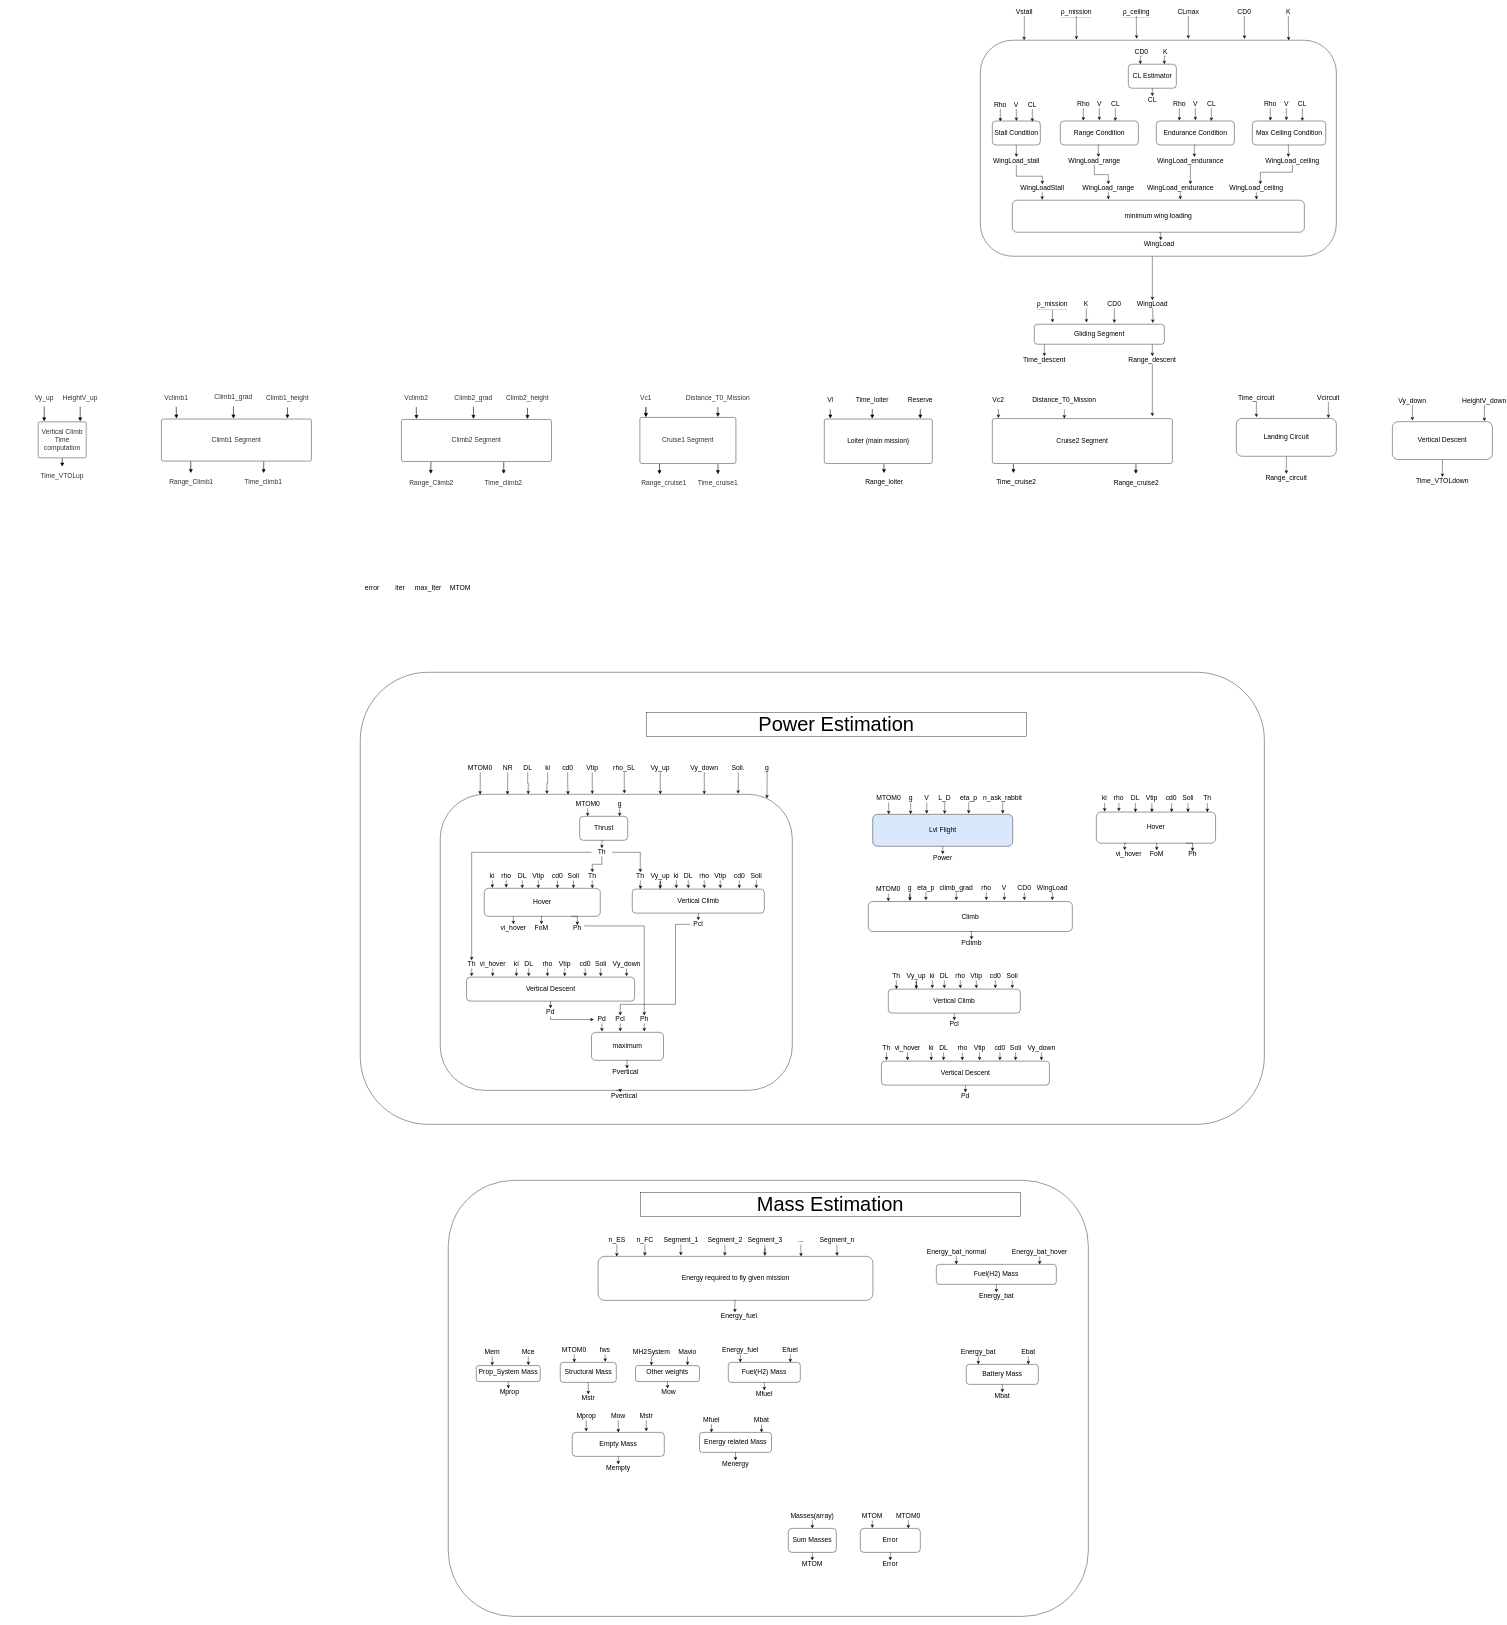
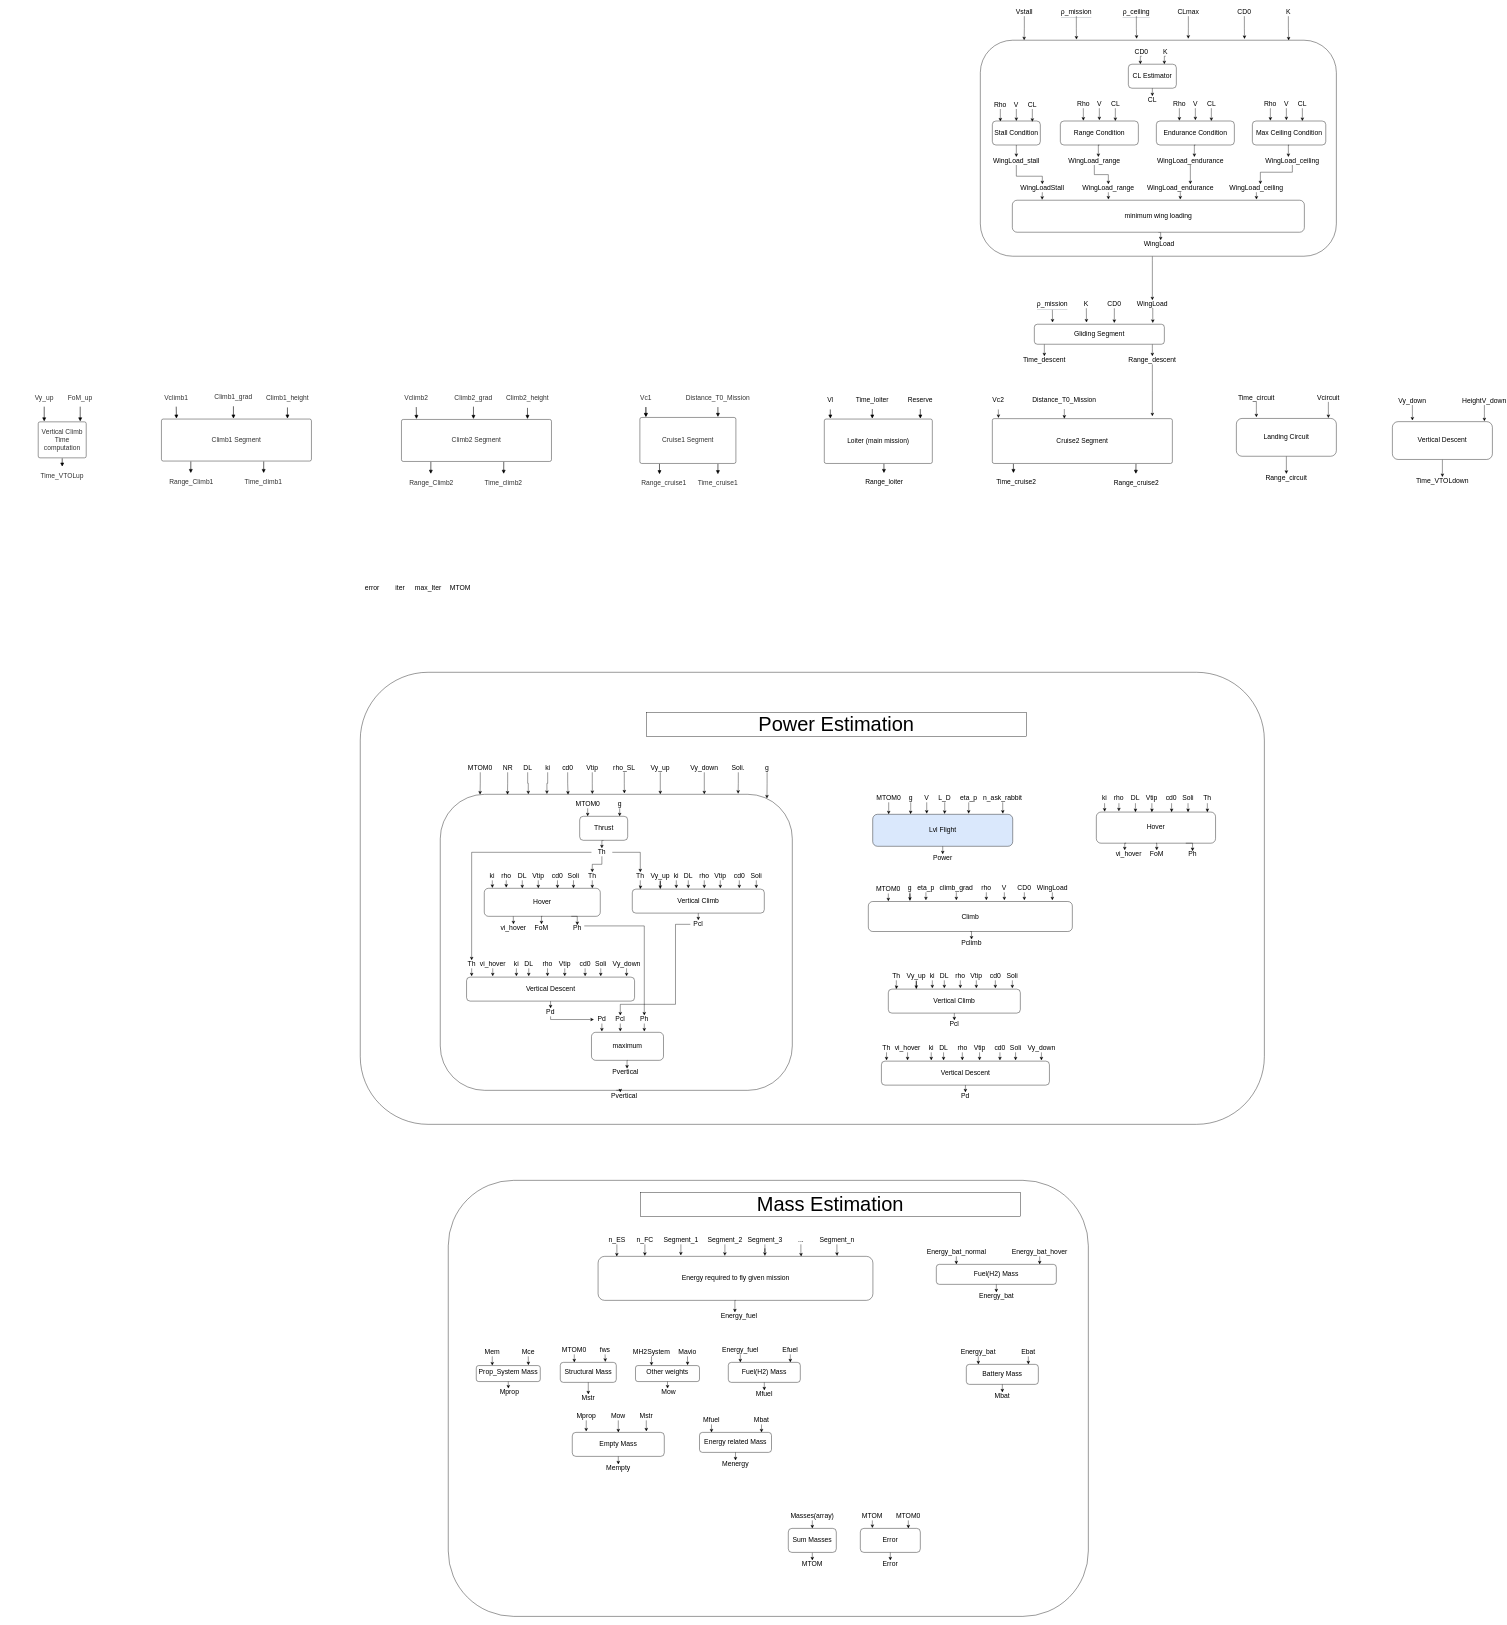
(80, 398) -> (80, 398)
